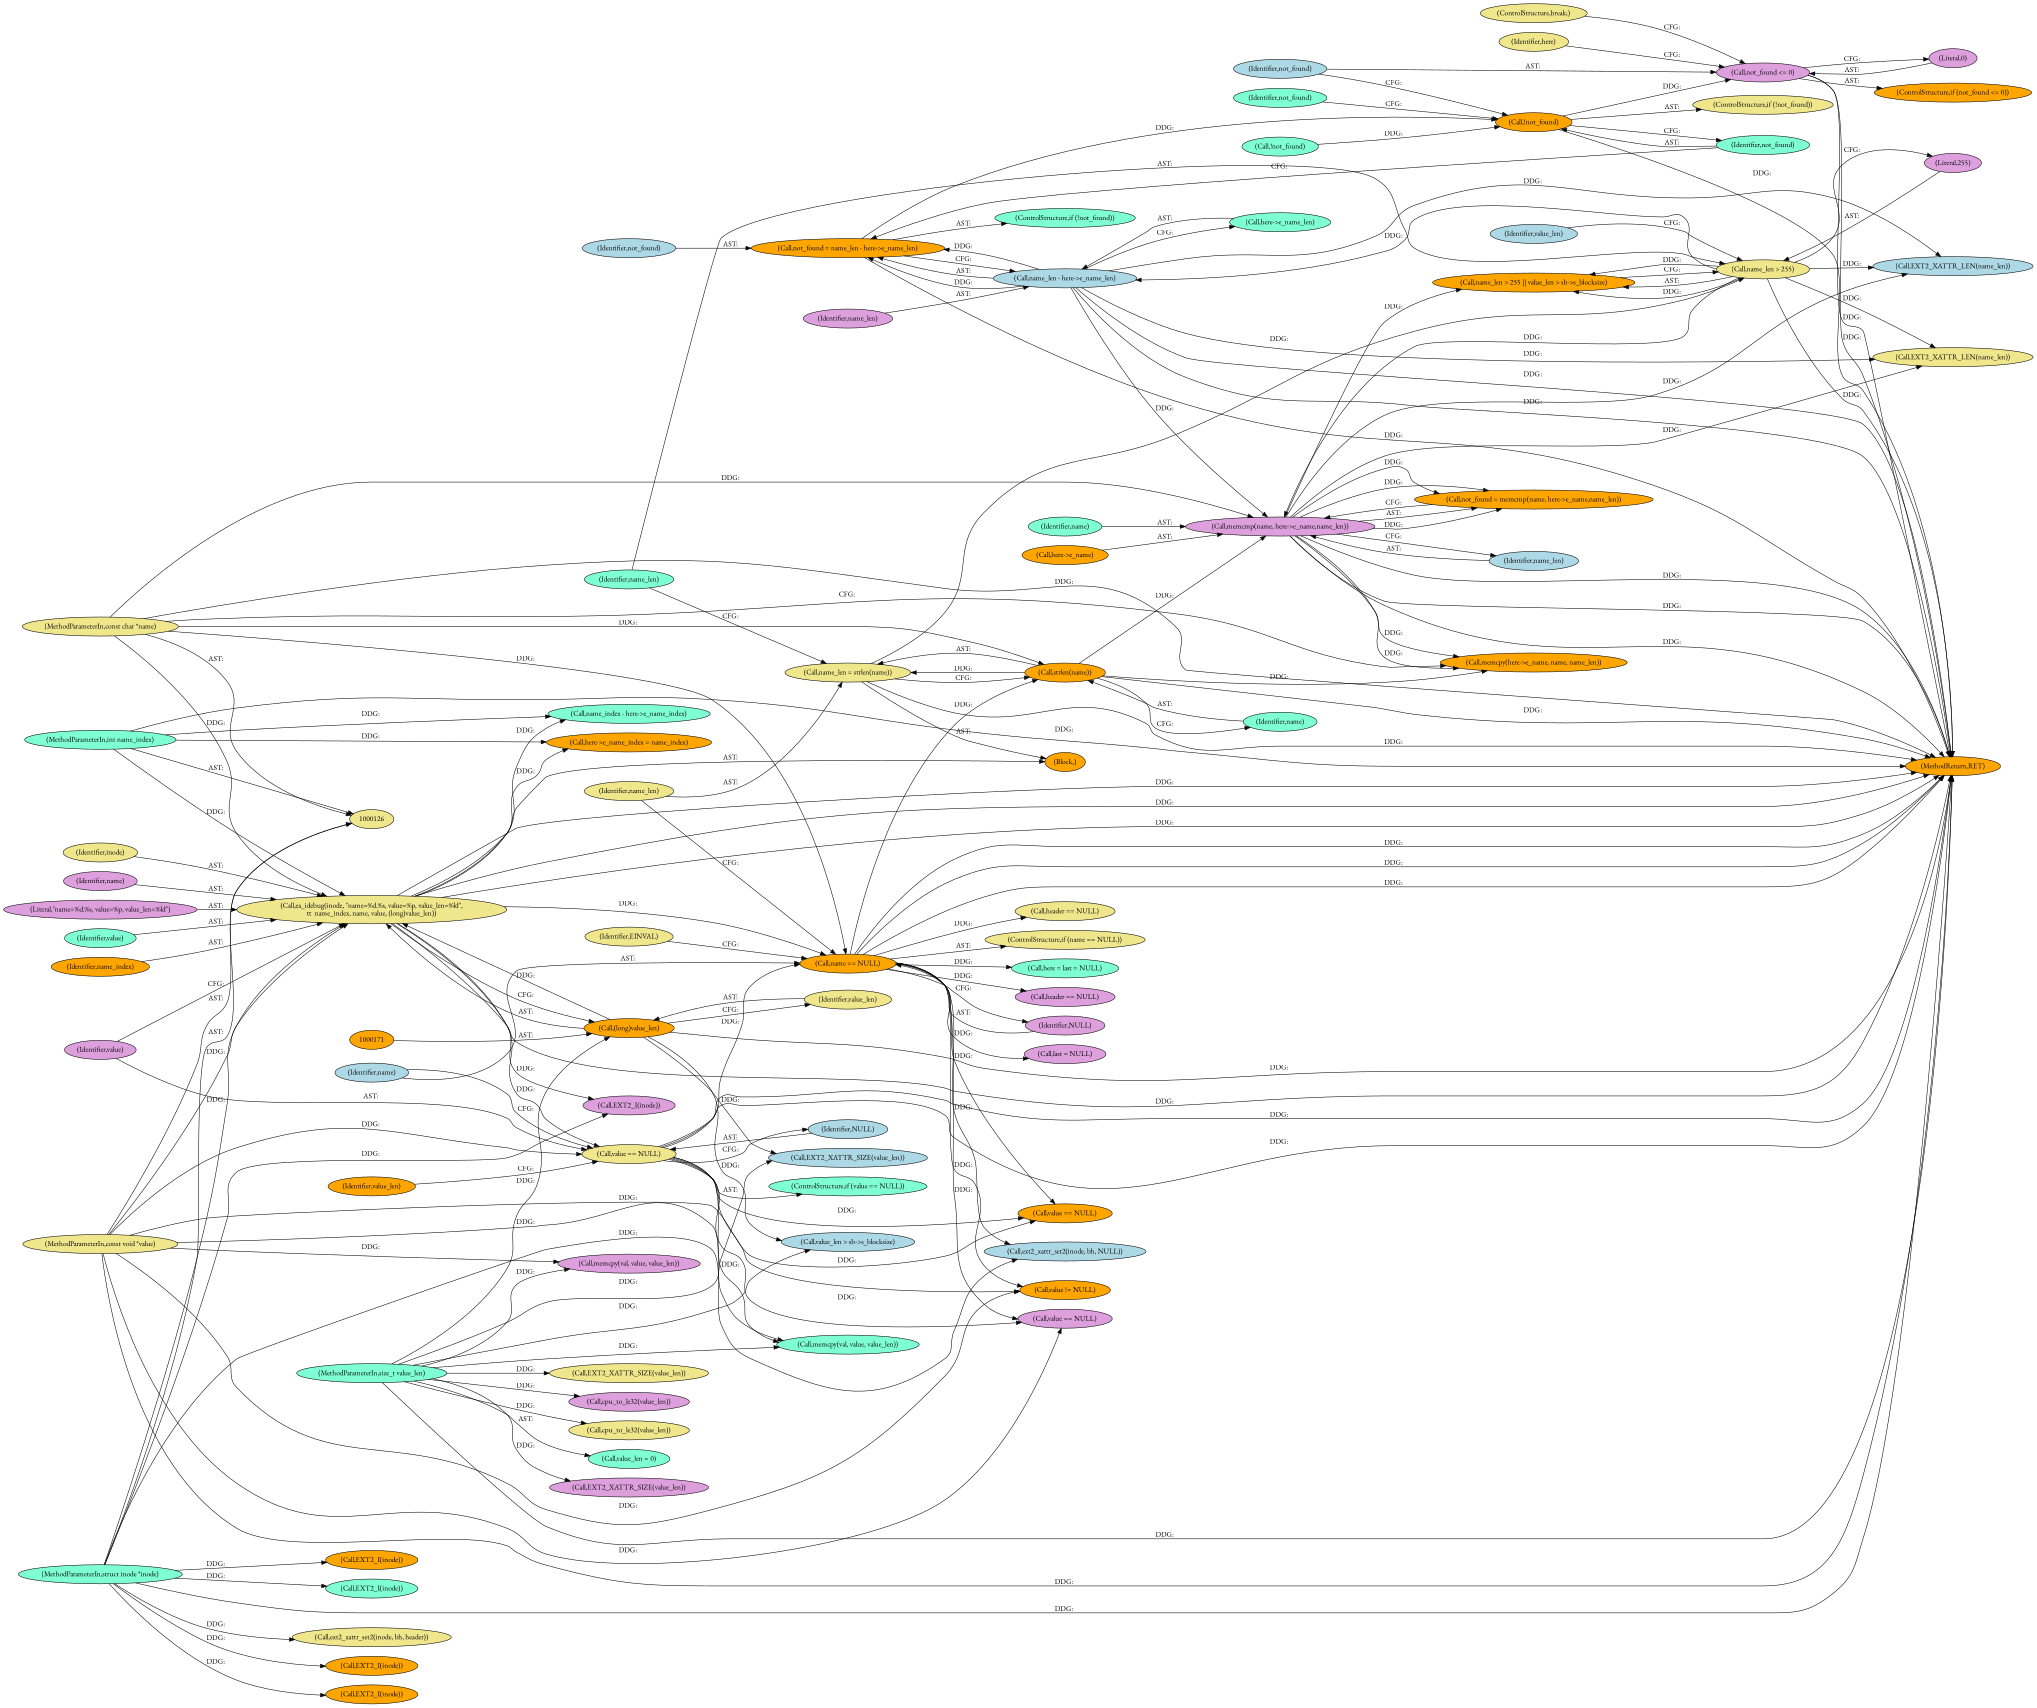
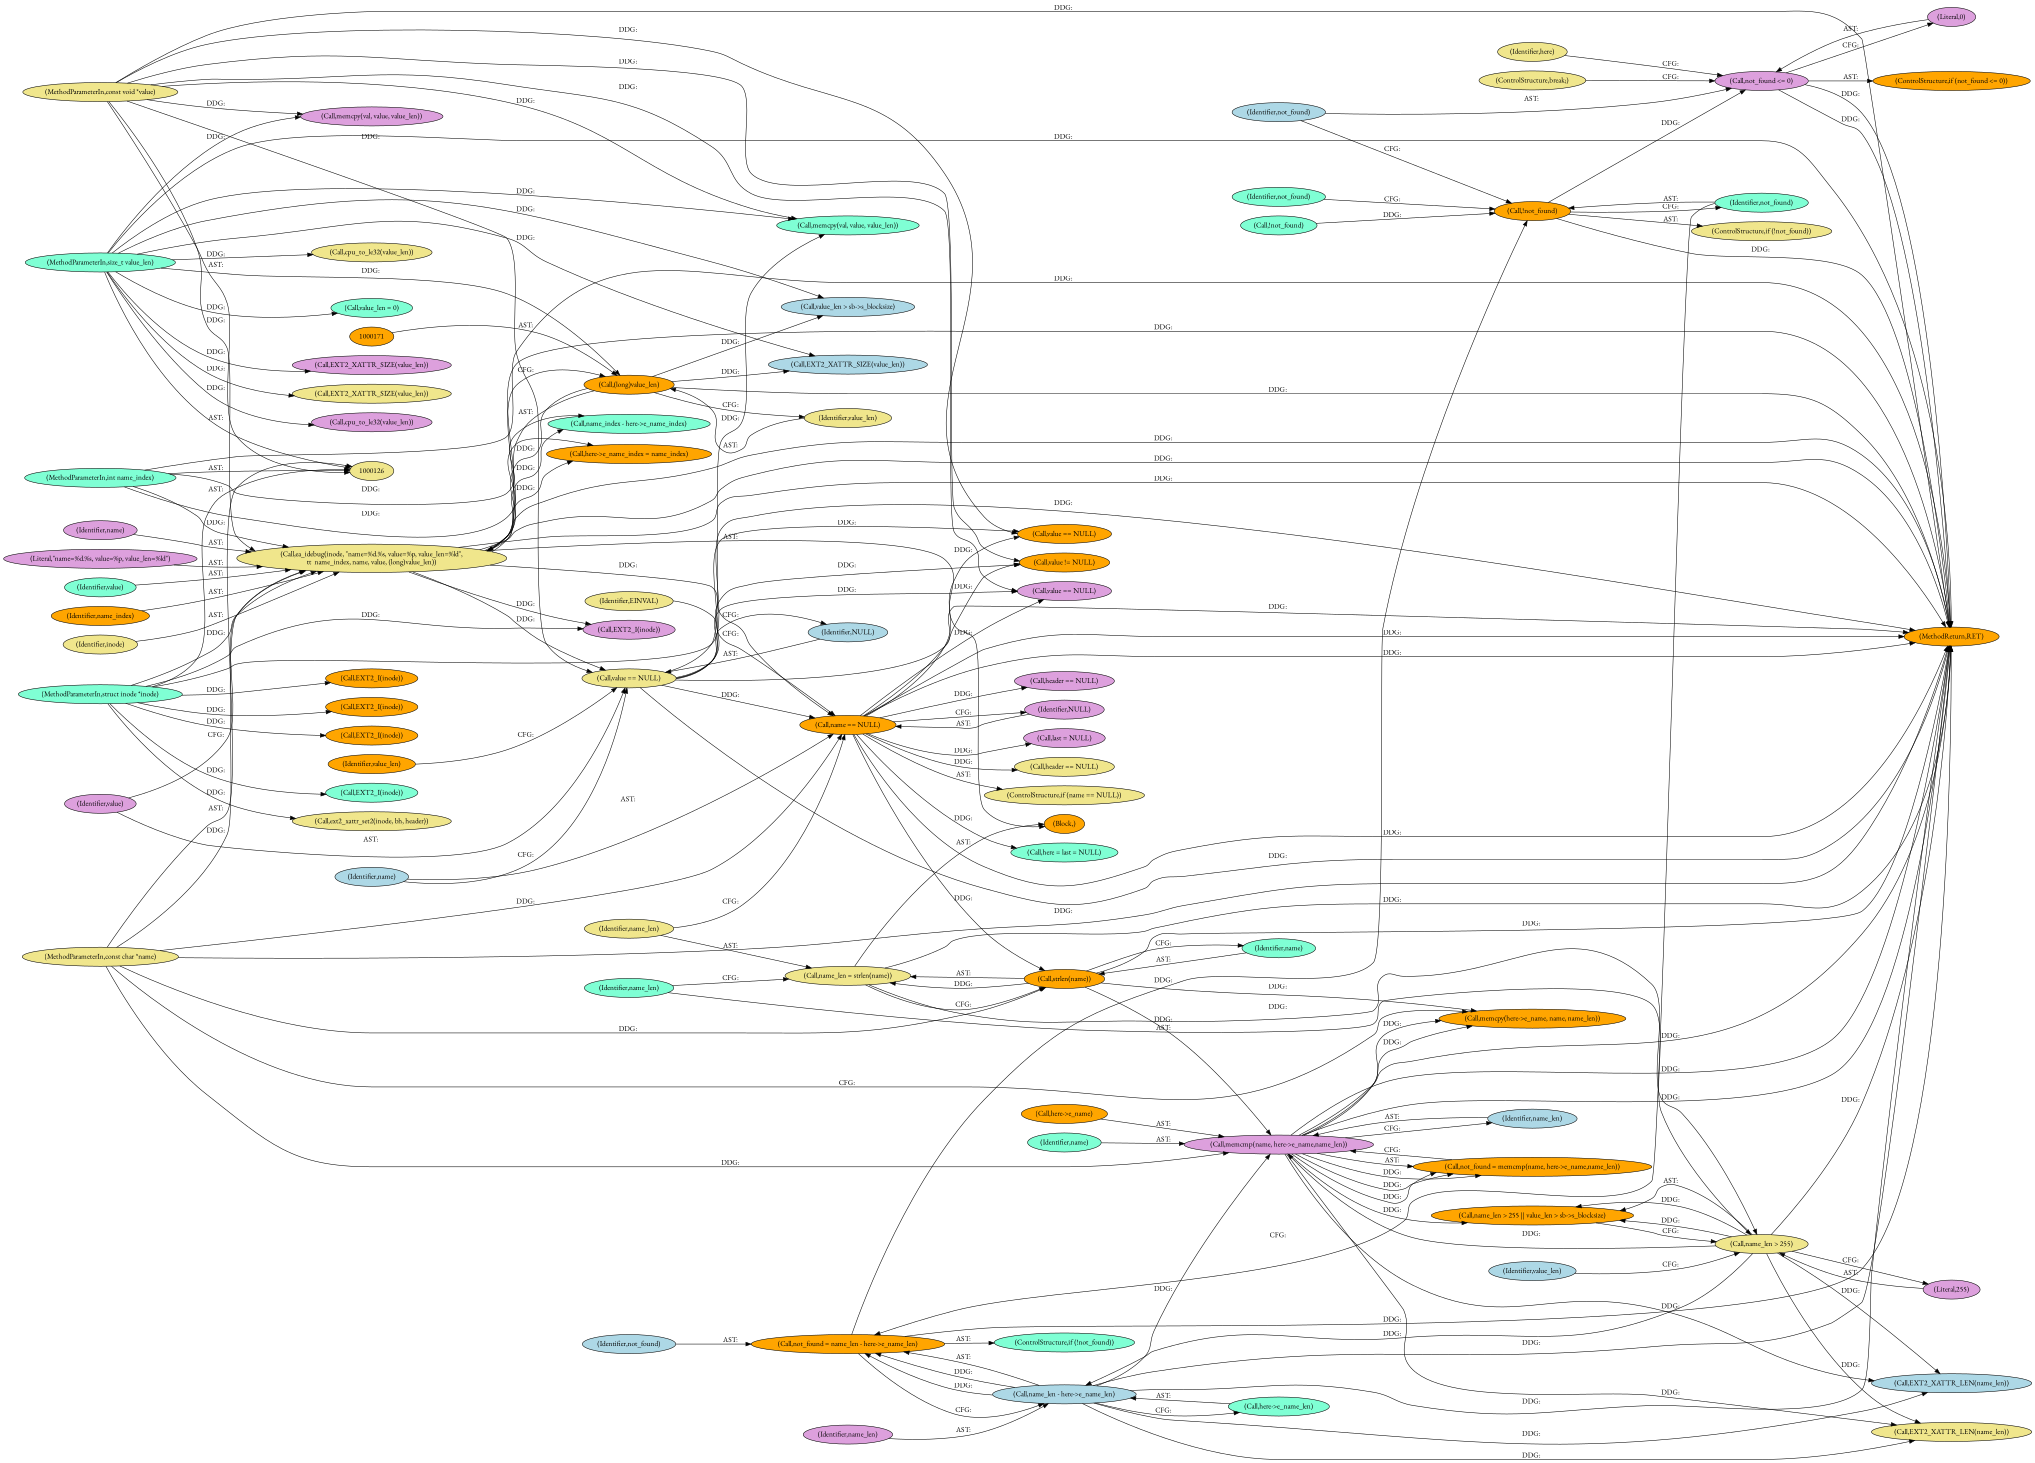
none -> (195, 408)
(848, 1186) -> none
(1065, 1251) -> none
(527, 1419) -> (217, 307)
